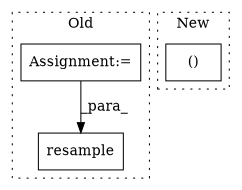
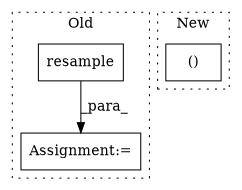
(81, 102) -> (81, 102)
